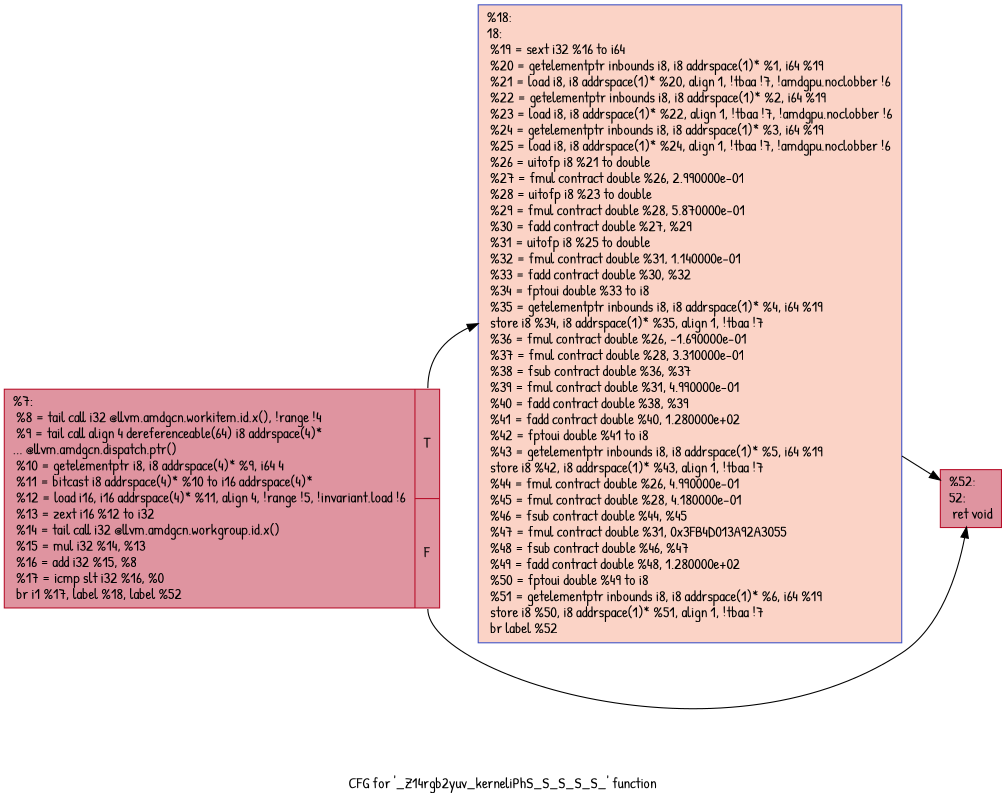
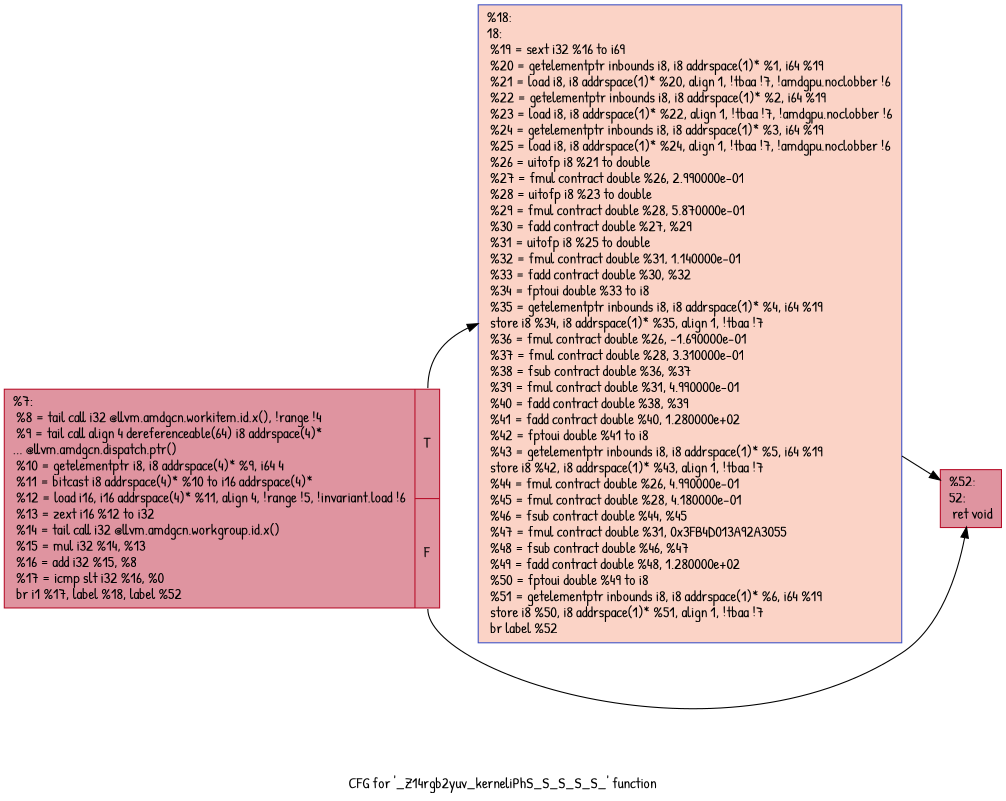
(556, 50) -> (556, 50)
